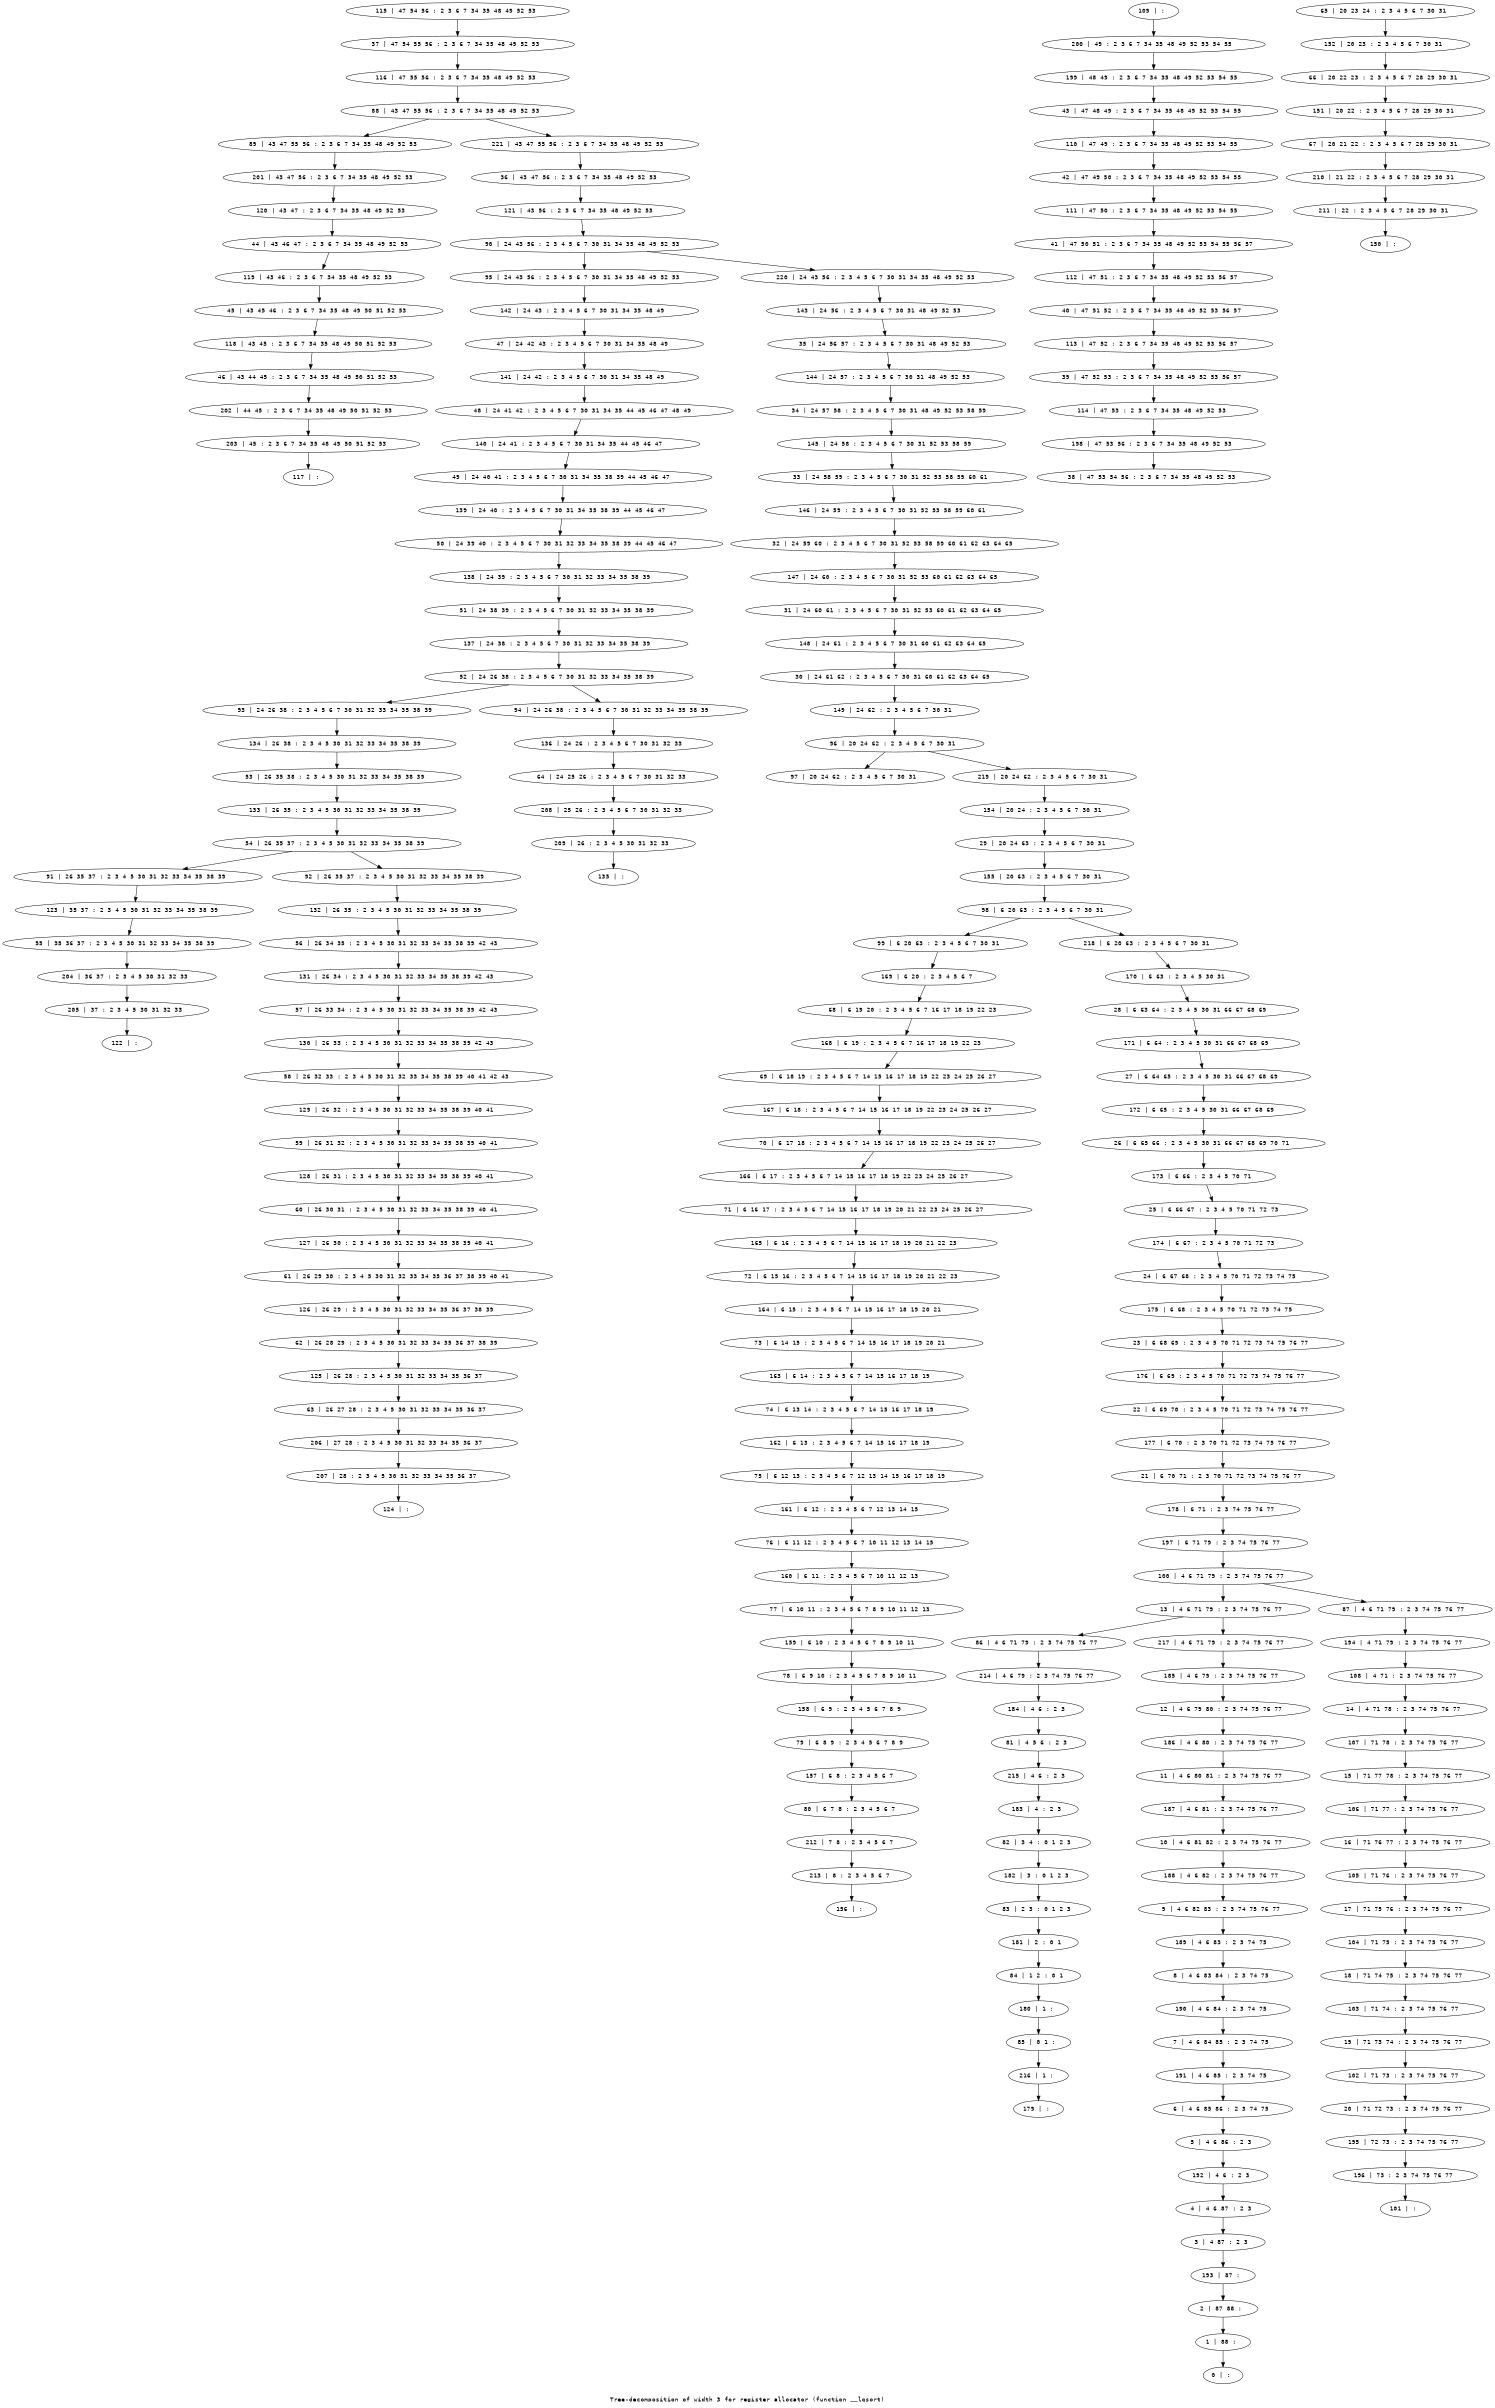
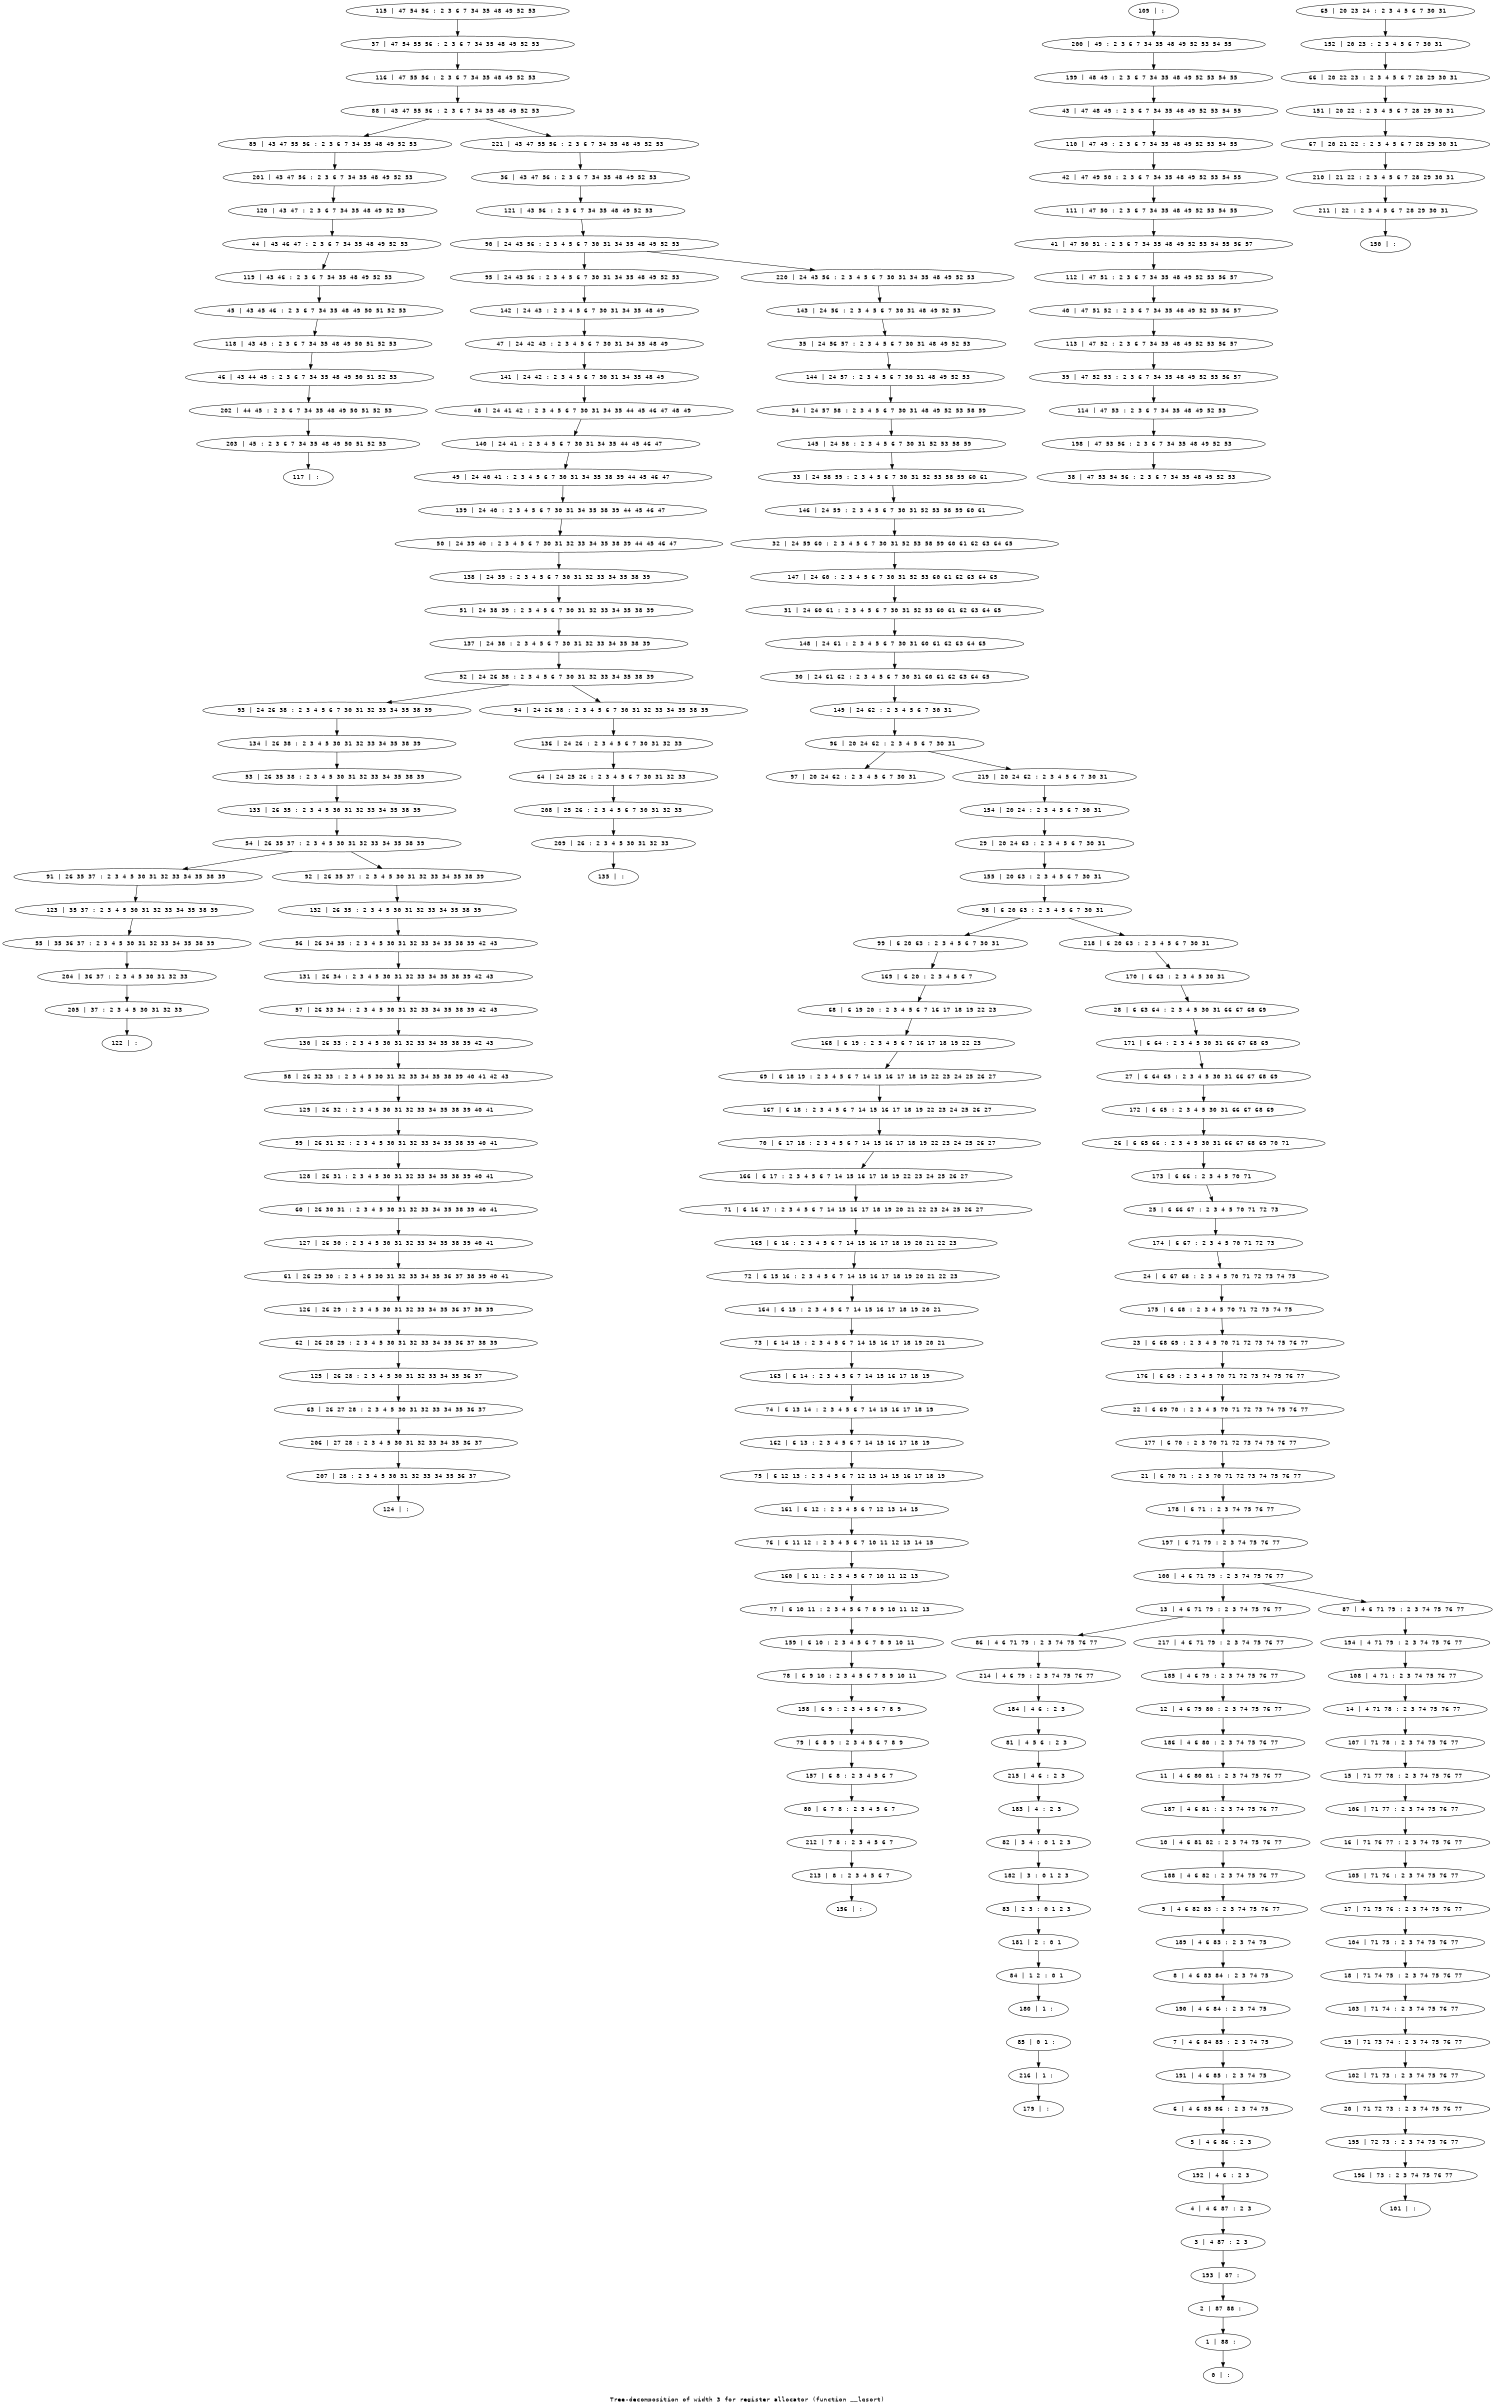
(1039, 2023) -> none
